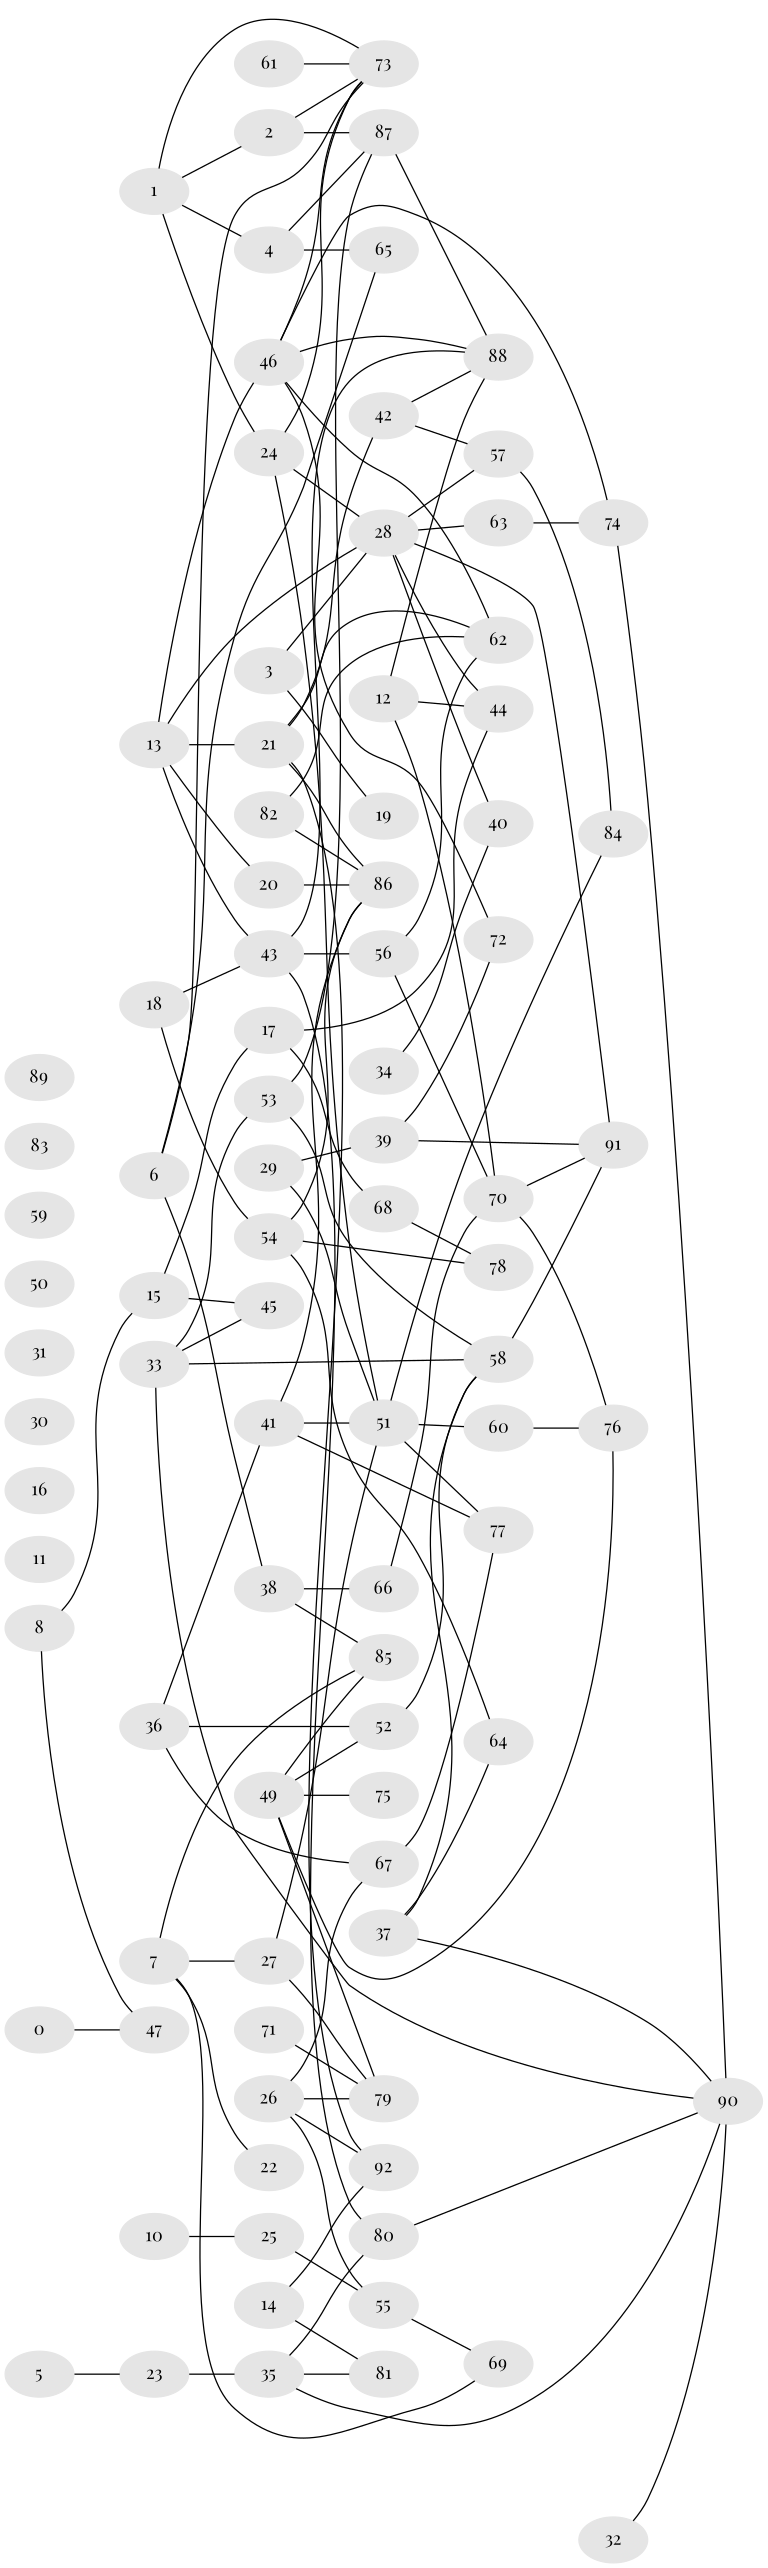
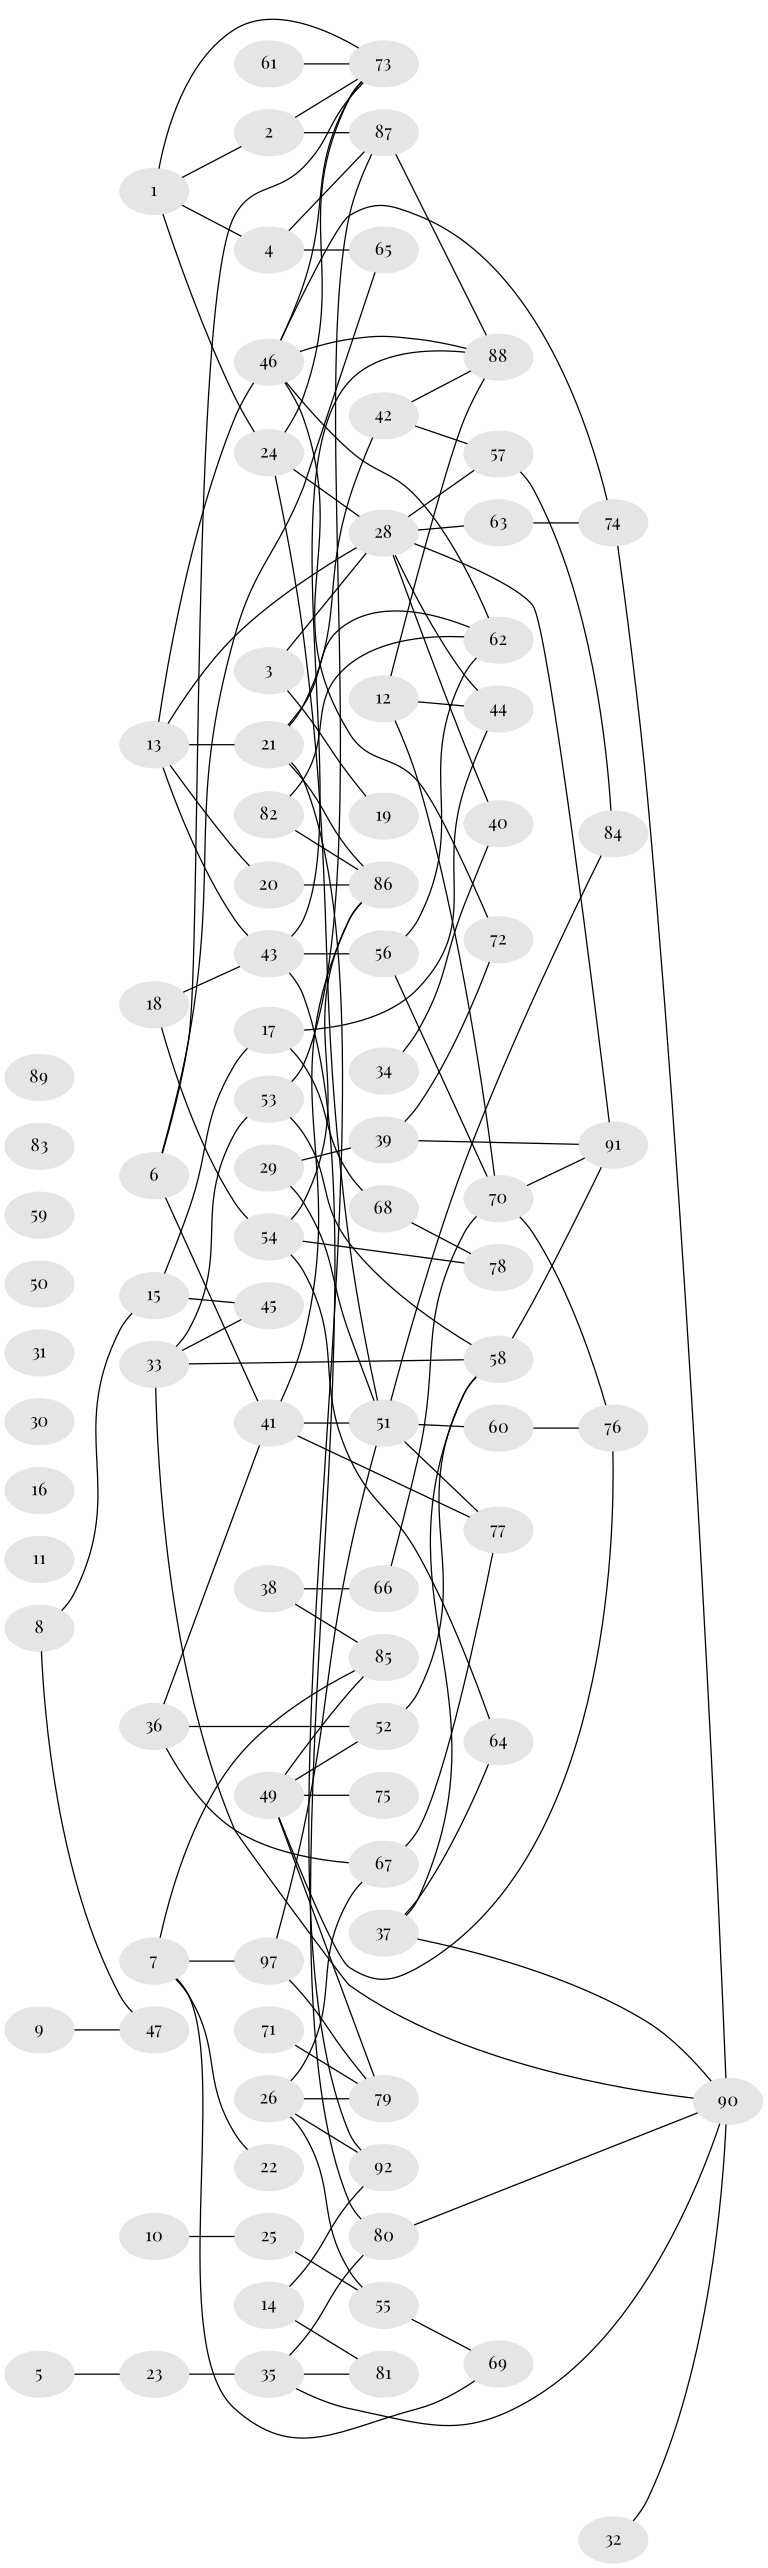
(218, 1380) -> (216, 1310)
(269, 1961) -> (269, 1961)
(40, 2030) -> (40, 2030)
